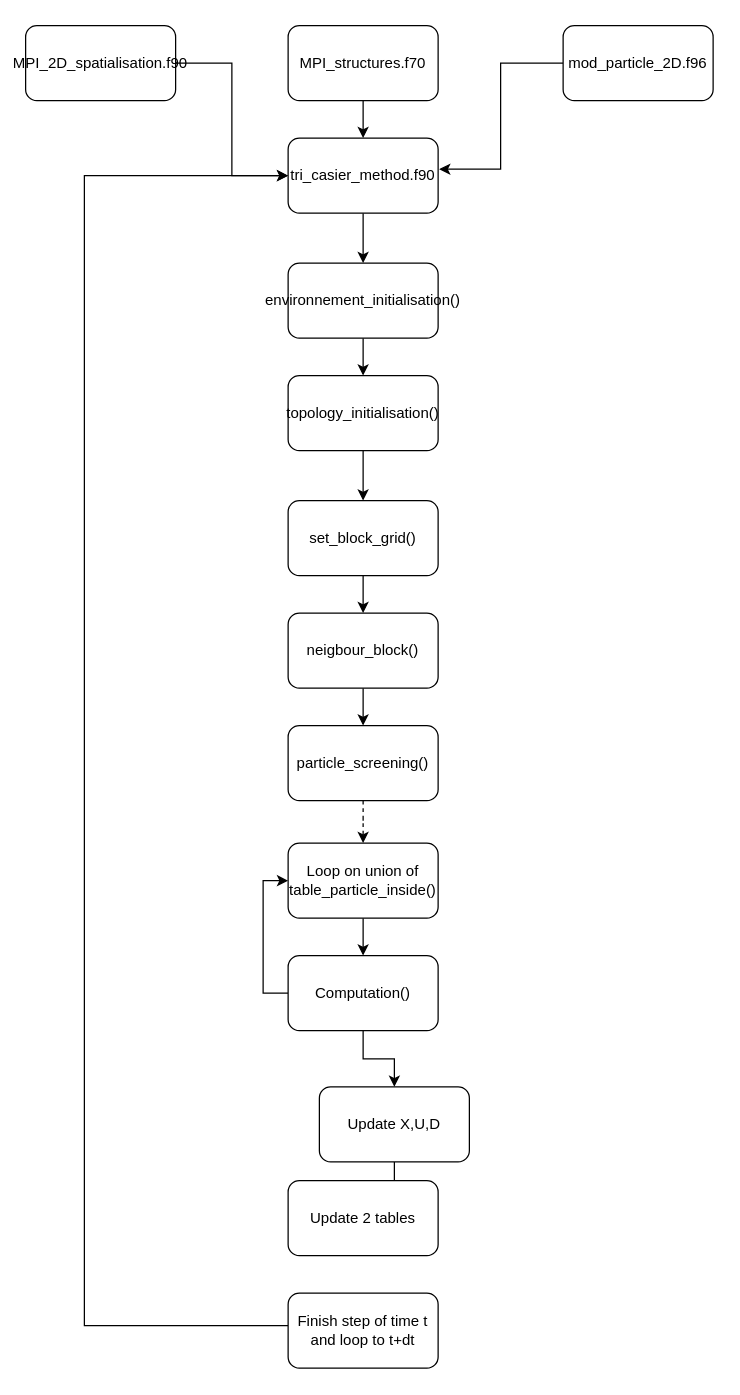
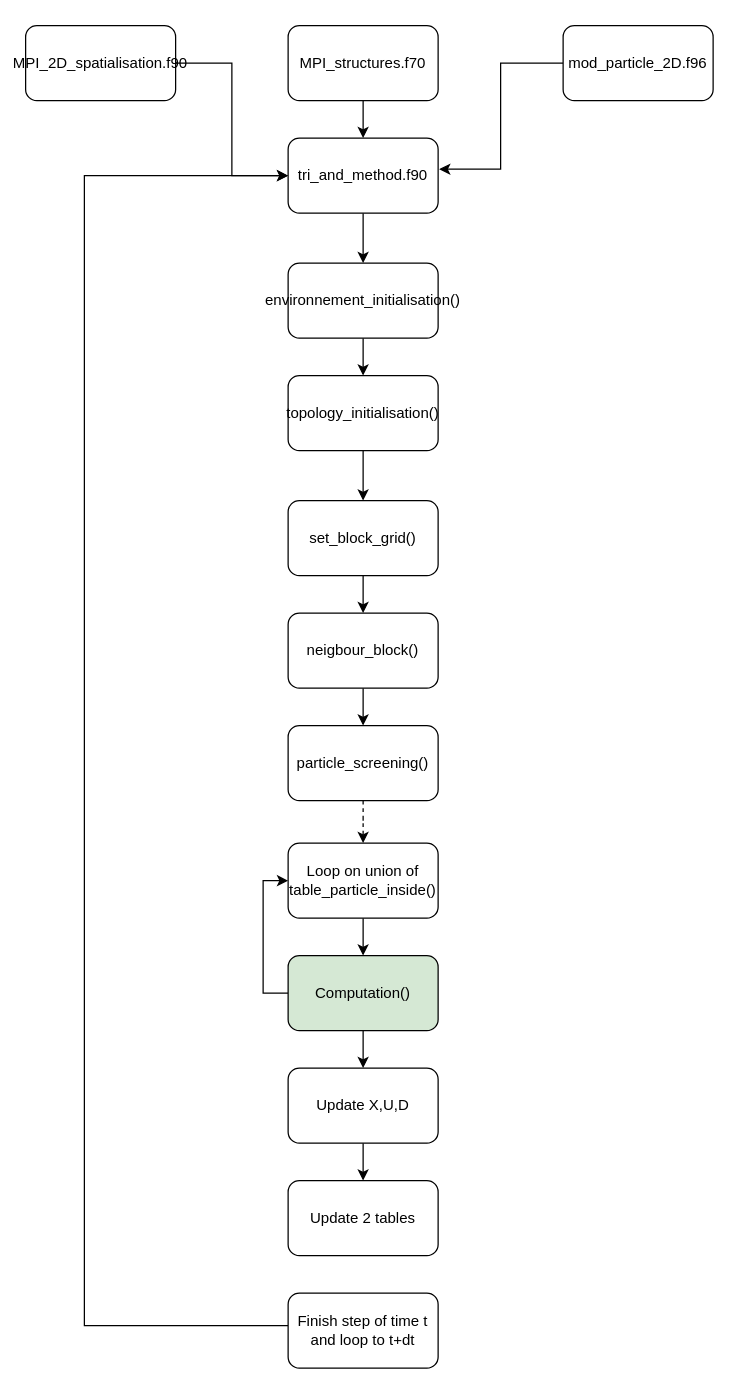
(363, 176) -> (363, 176)
(363, 993) -> (363, 993)
(394, 1124) -> (363, 1106)
